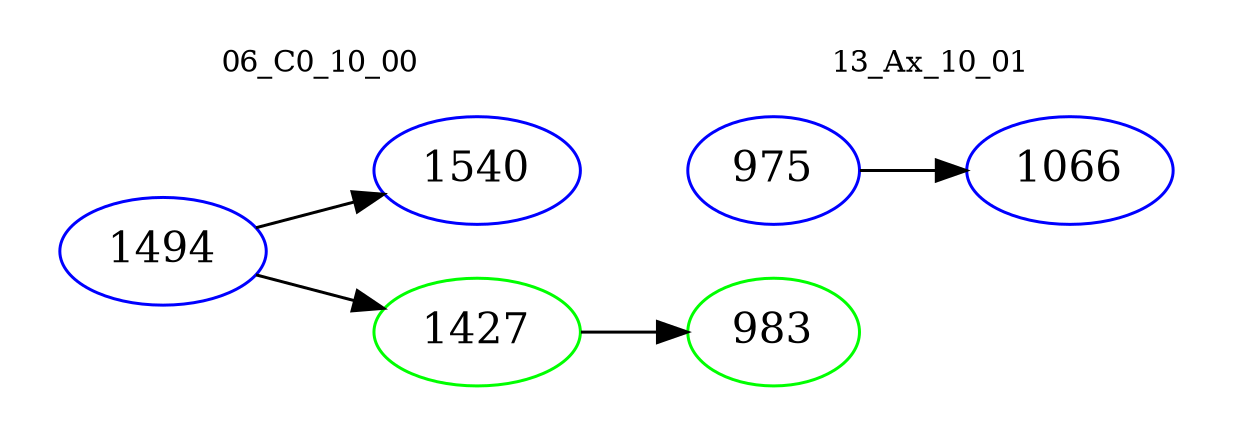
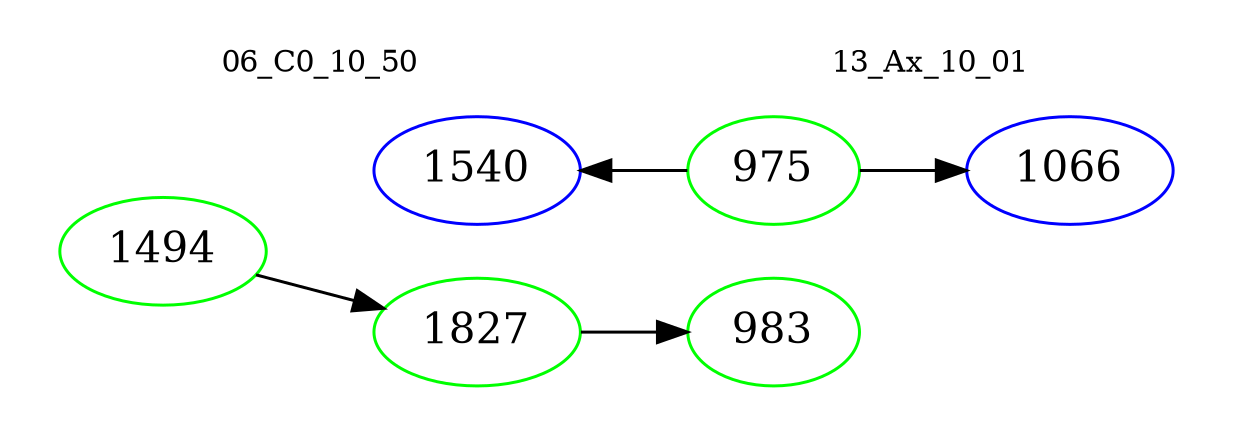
(320, 64) -> (320, 64)
(774, 171) -> (774, 171)
(305, 215) -> (645, 171)
(163, 251) -> (163, 251)
(477, 332) -> (477, 332)
